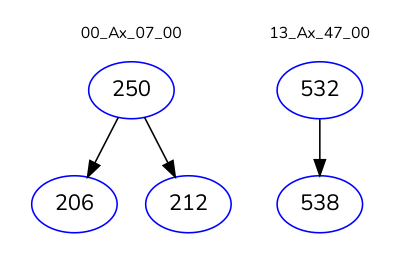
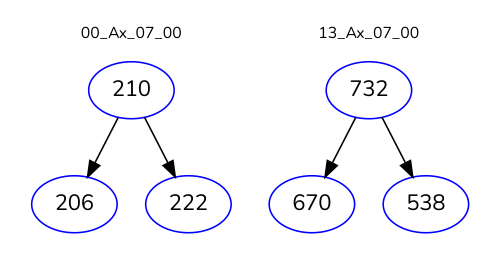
(320, 34) -> (369, 34)
(131, 90) -> (131, 90)
(320, 90) -> (369, 90)
(188, 204) -> (188, 204)
none -> (312, 204)
